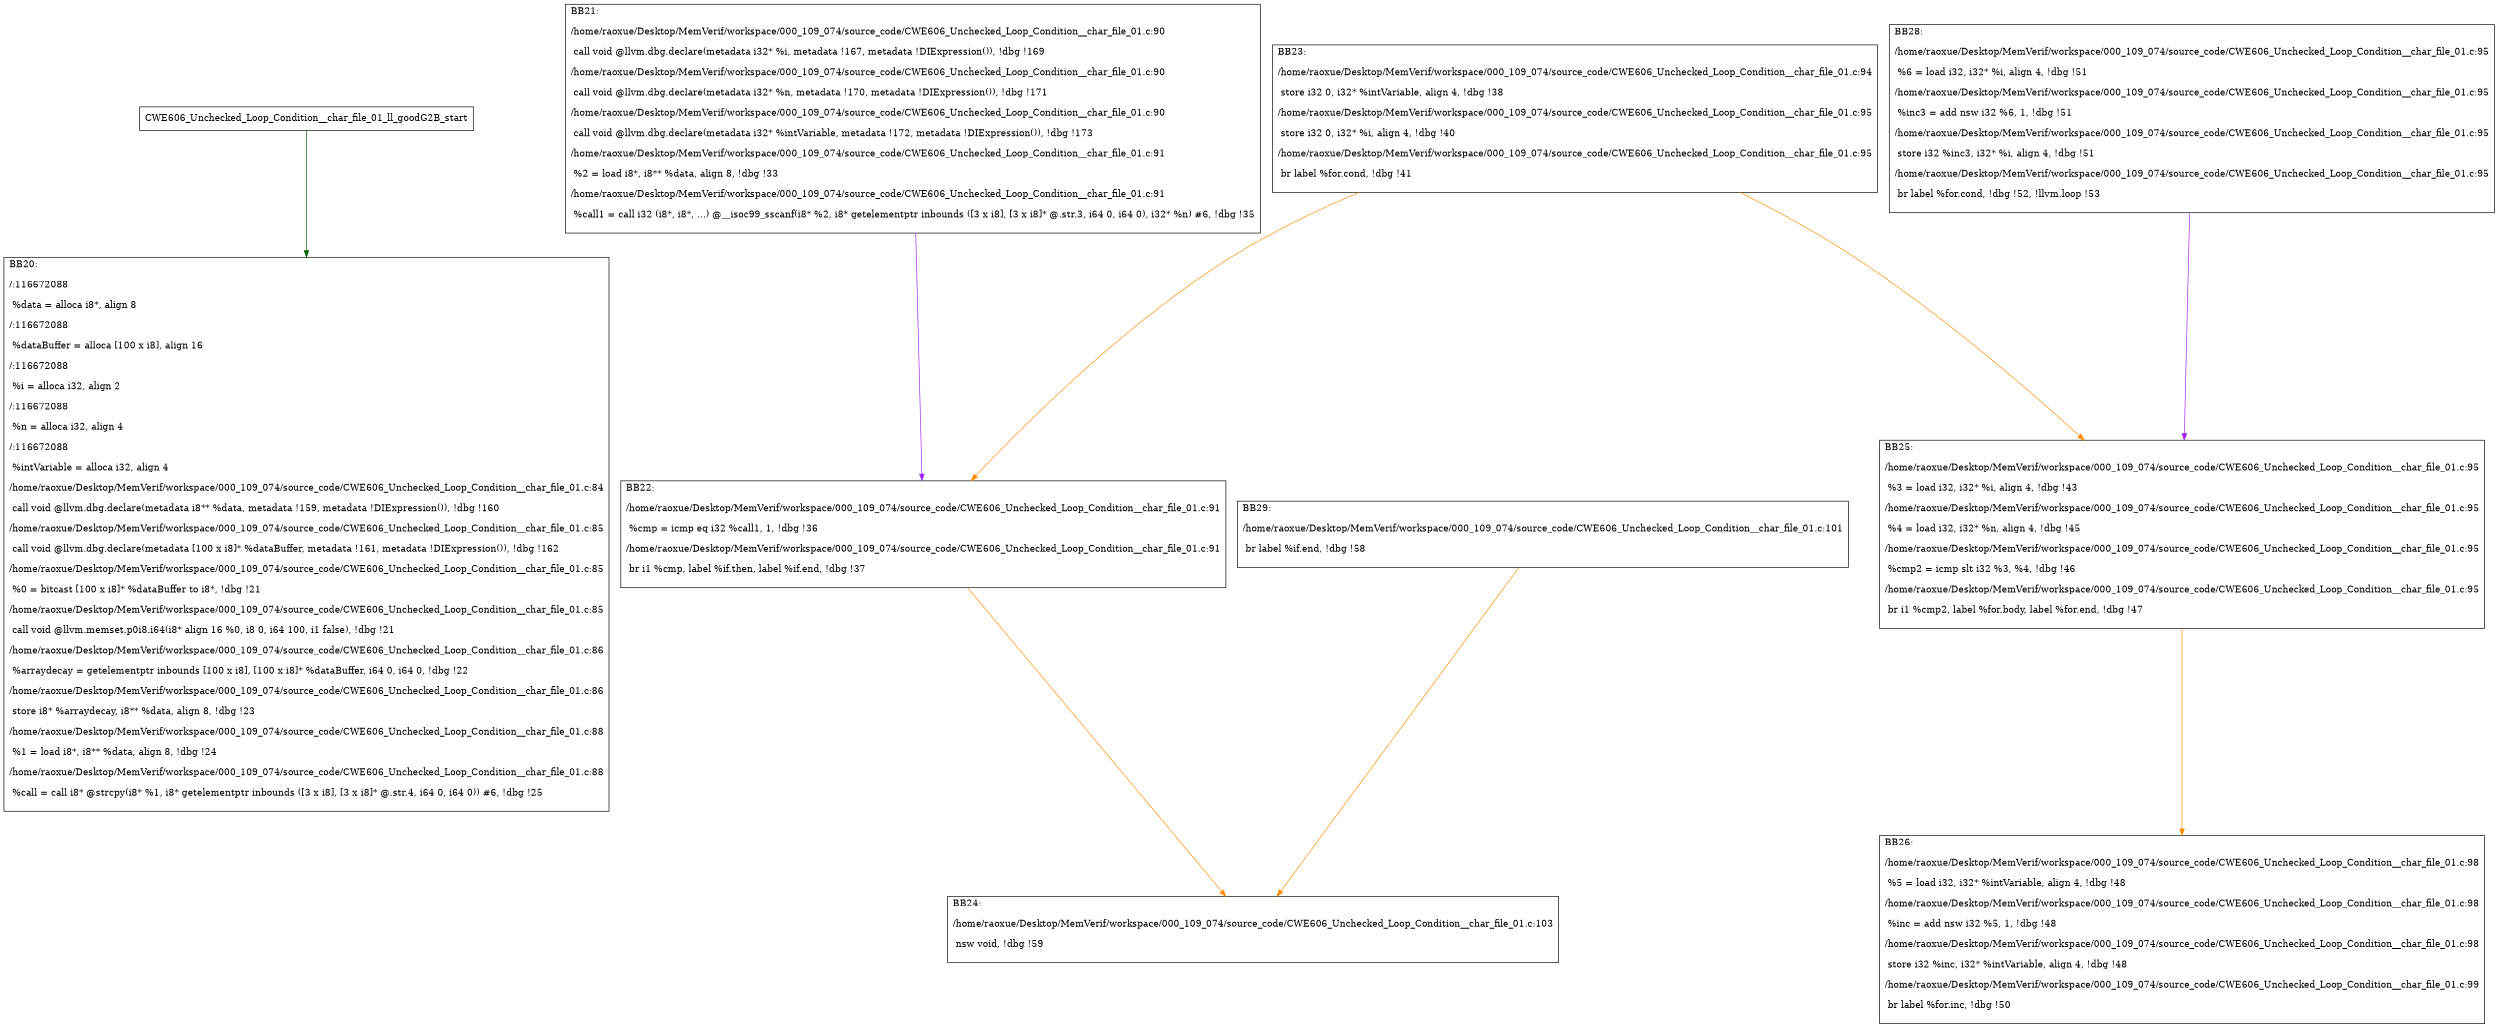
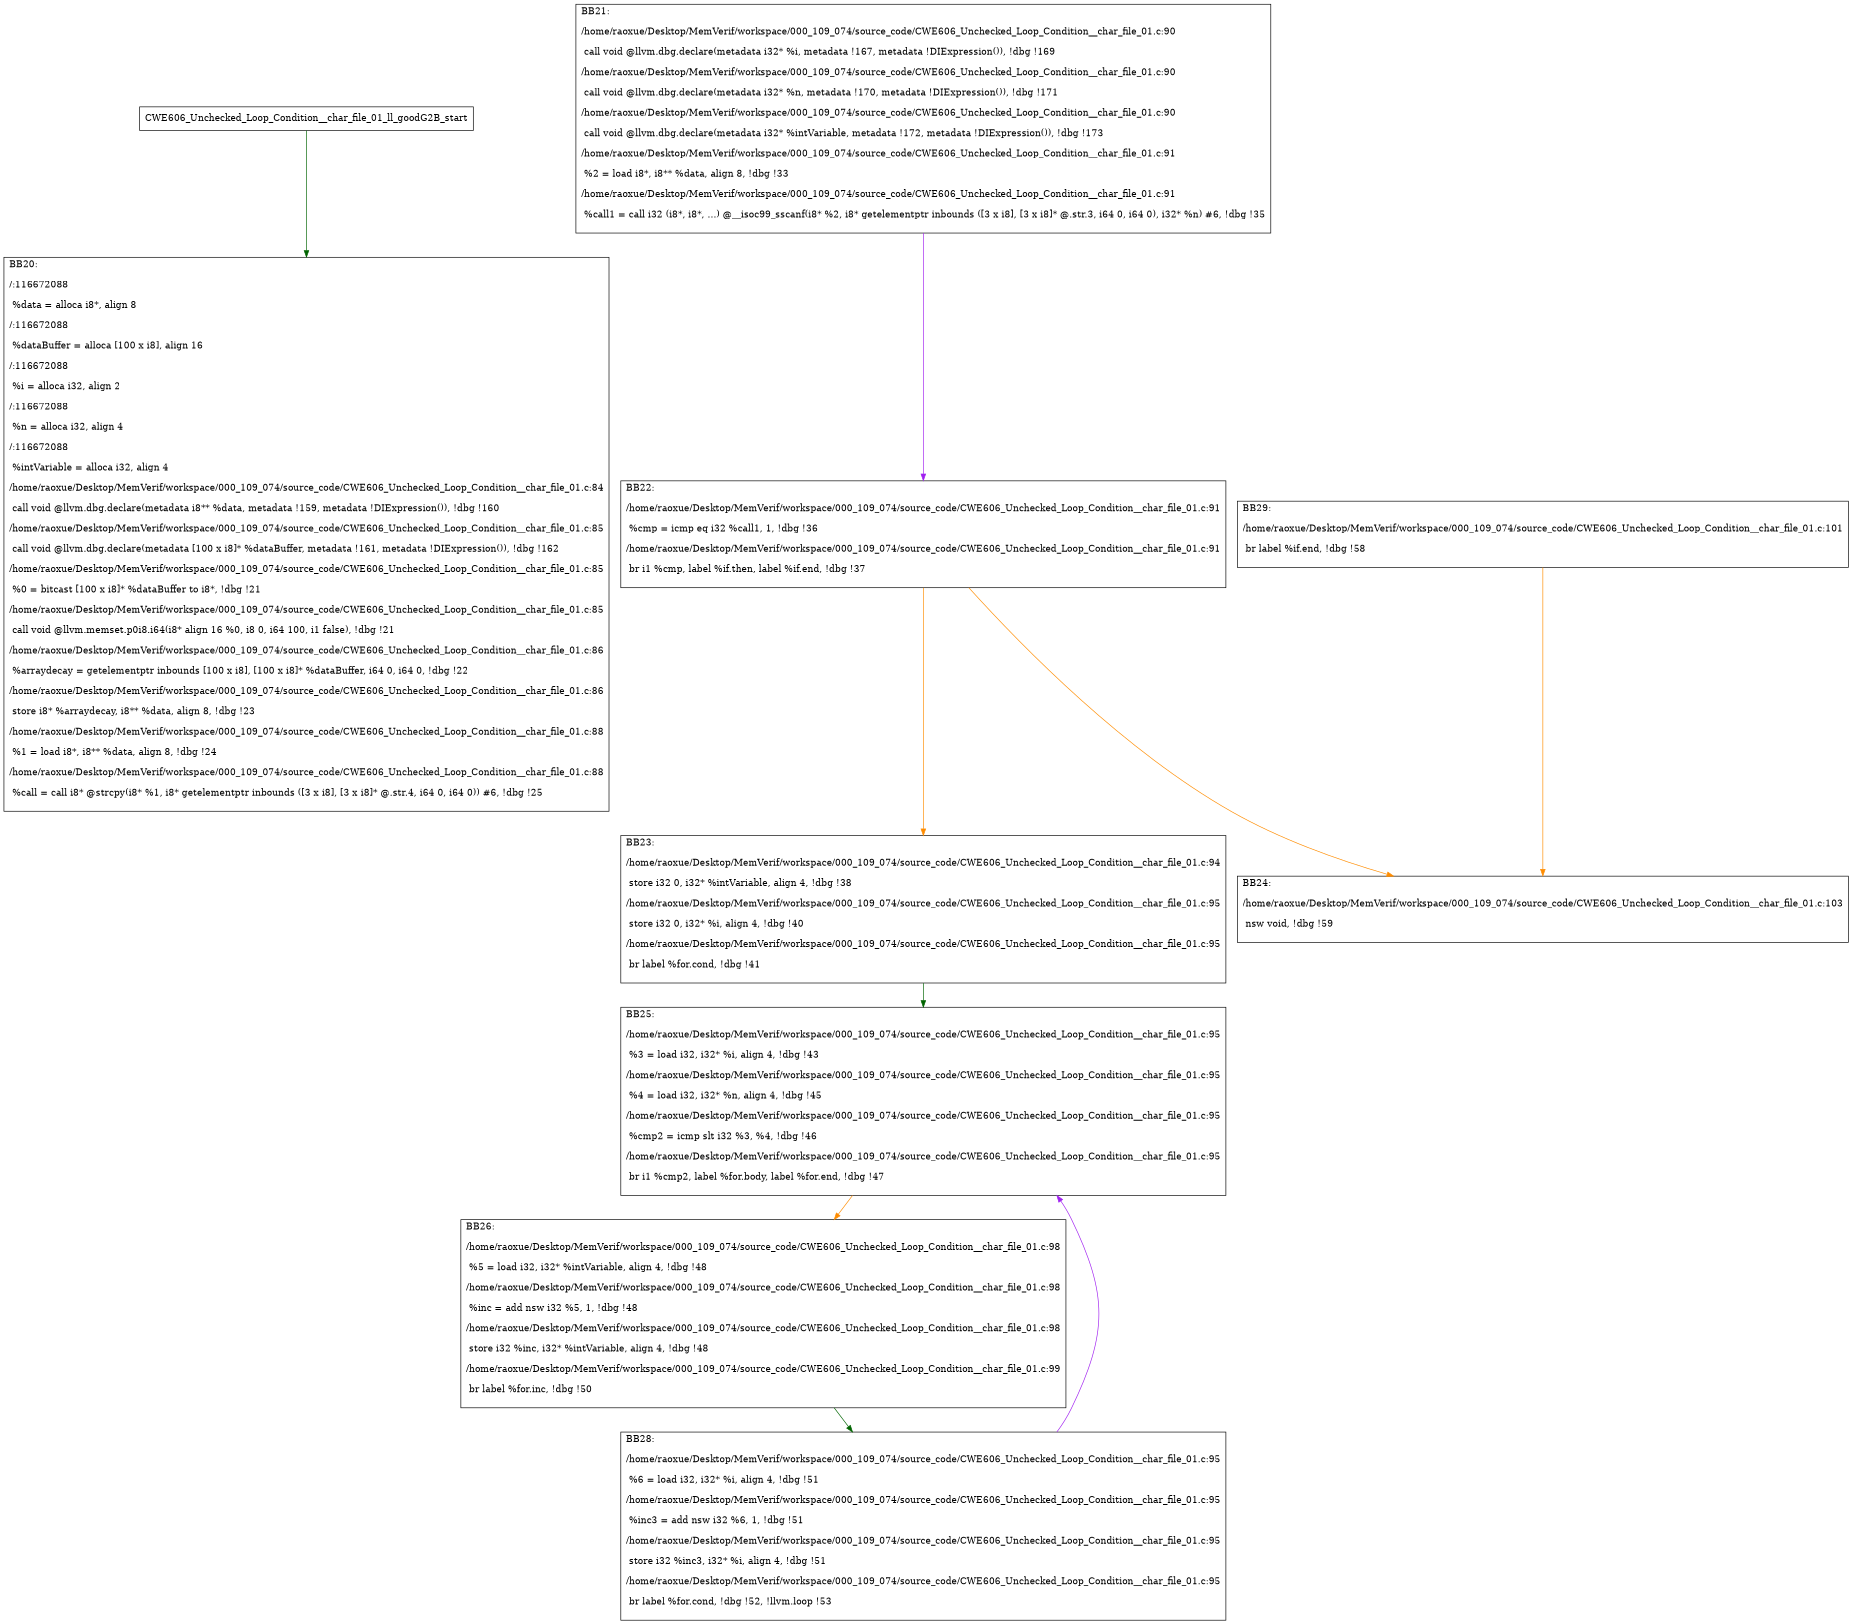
(1918, 302) -> (923, 992)
(1152, 313) -> (923, 708)
none -> (841, 1417)
